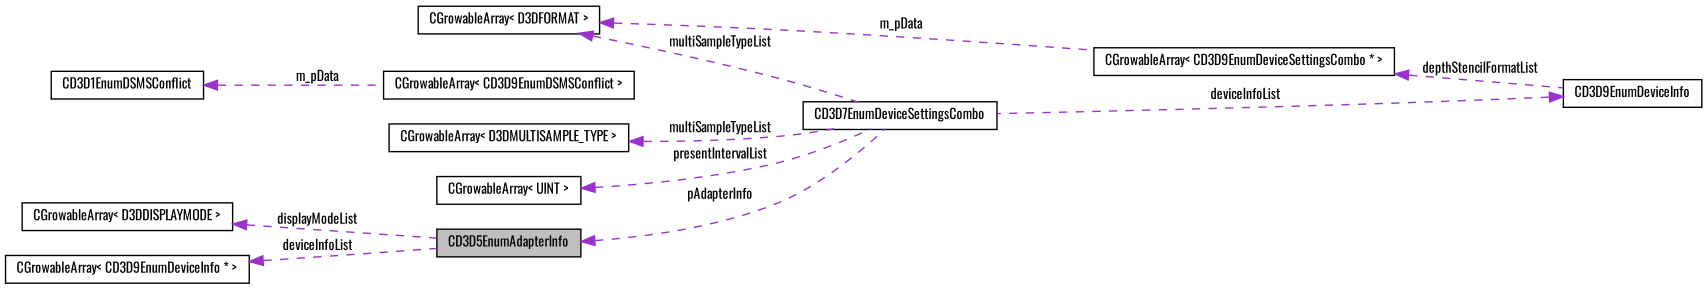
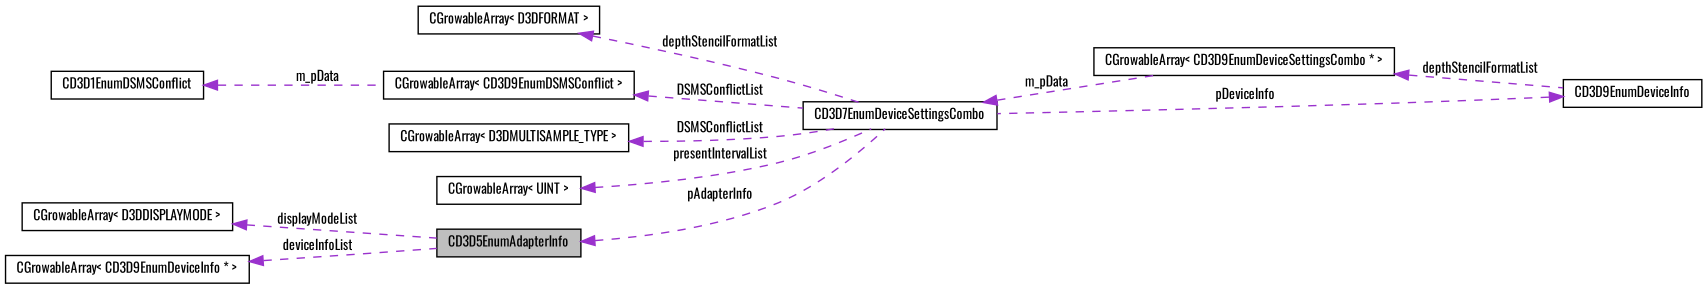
(854, 34) -> (1077, 87)
(719, 43) -> (719, 43)
(1244, 96) -> (1244, 96)
none -> (726, 102)
(719, 129) -> (719, 129)
